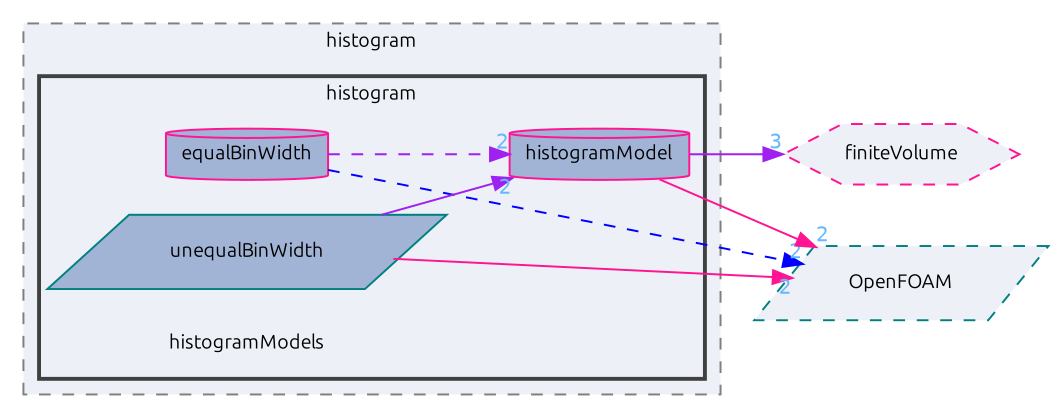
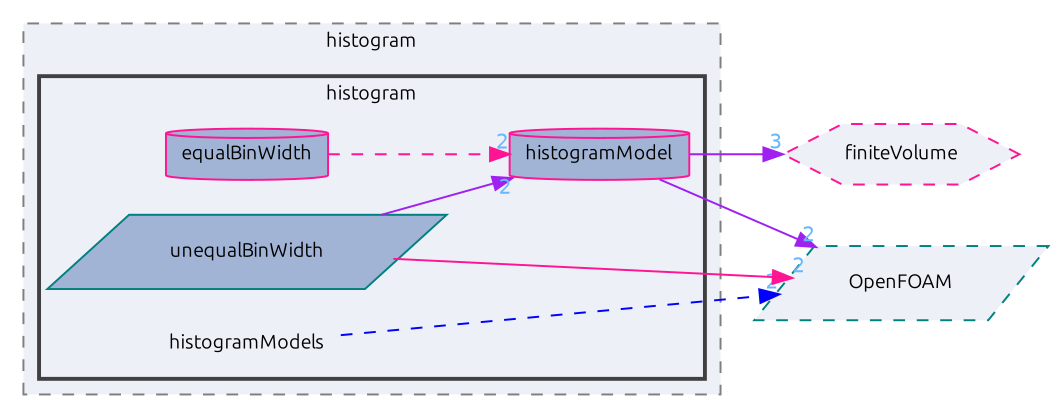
(409, 154) -> (409, 154)
(732, 211) -> (732, 211)
(556, 215) -> (550, 316)
